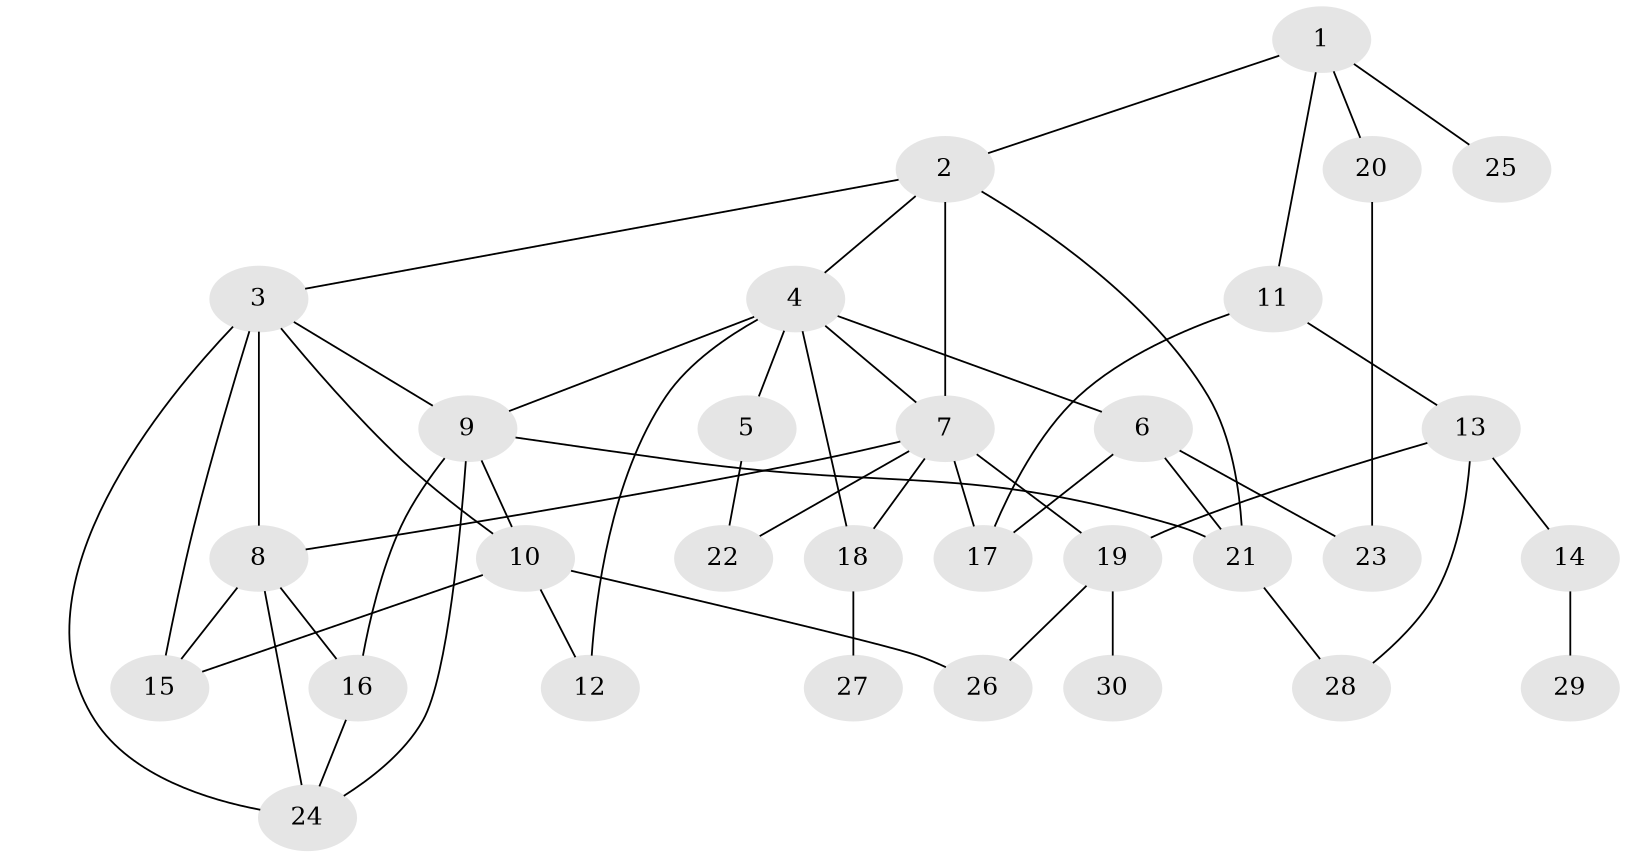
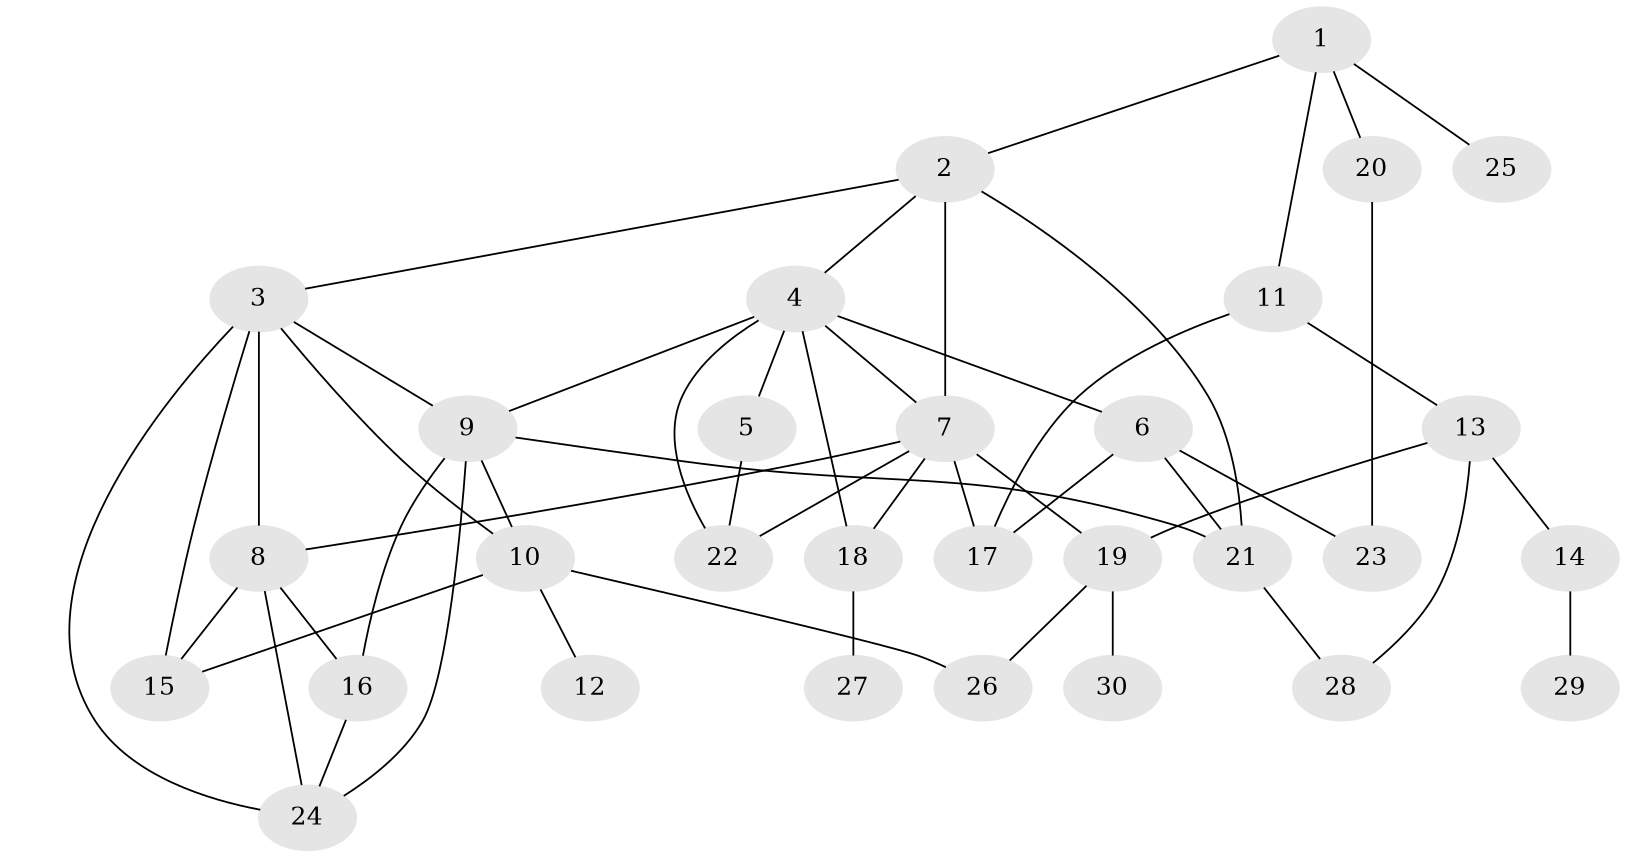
(628, 473) -> (677, 410)
